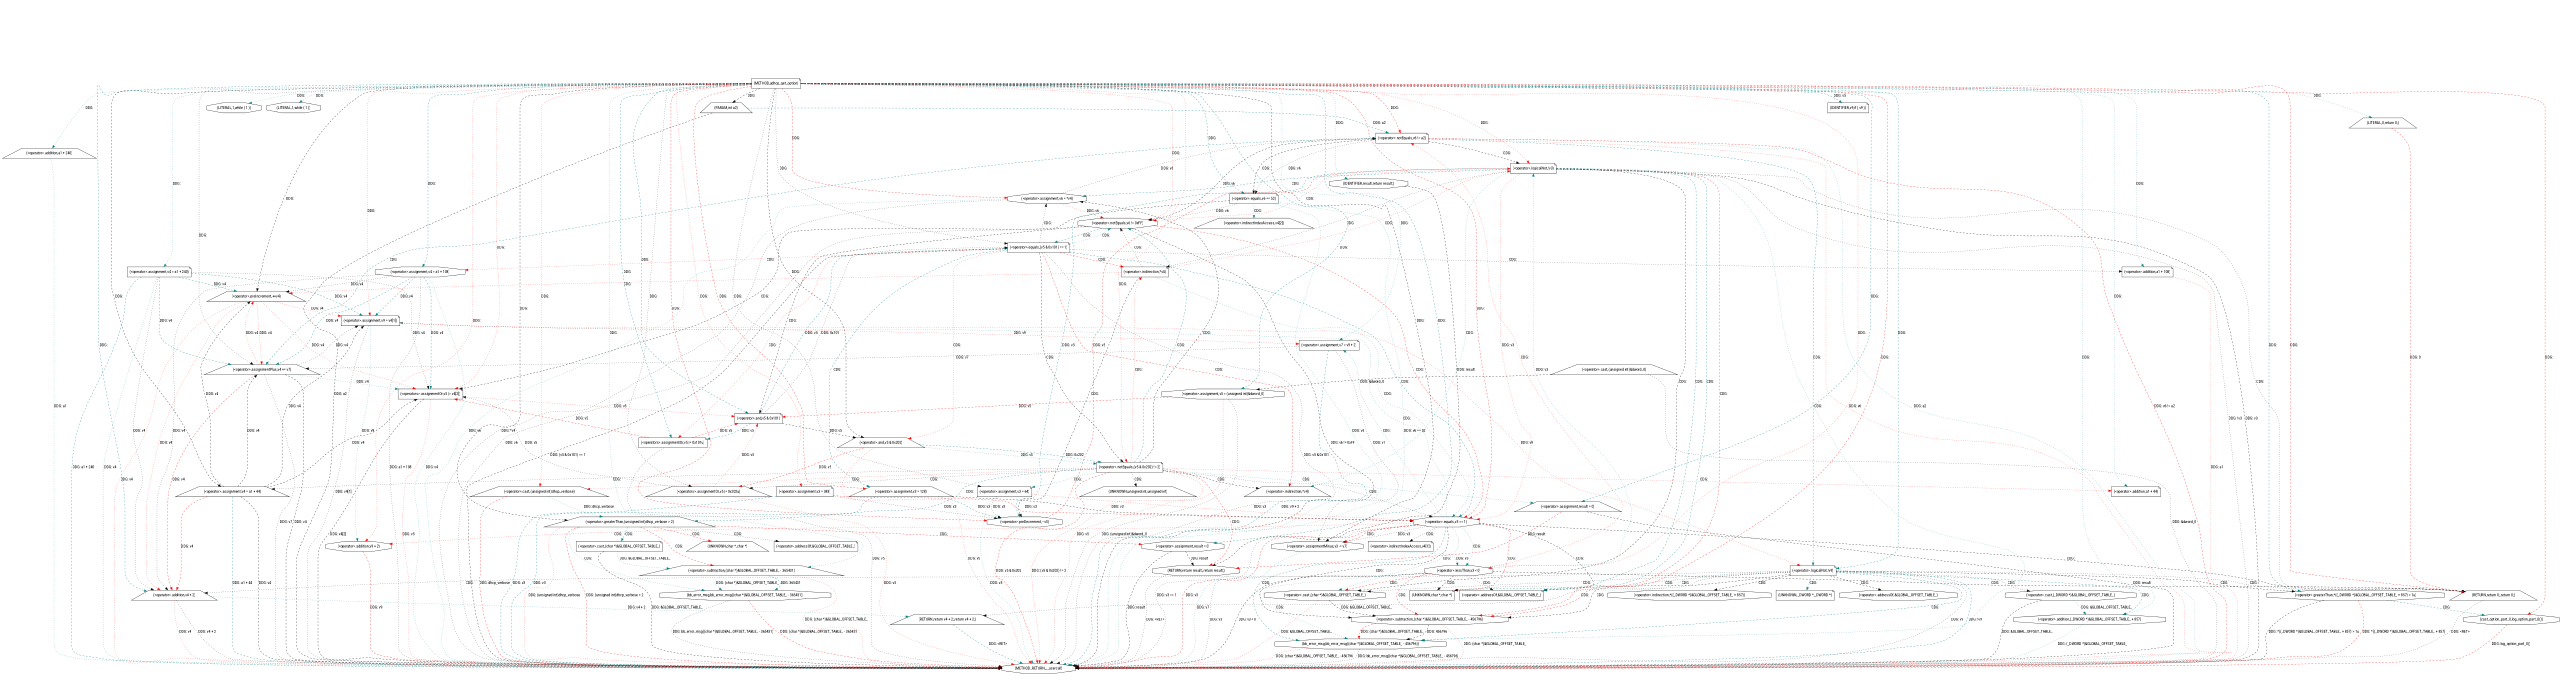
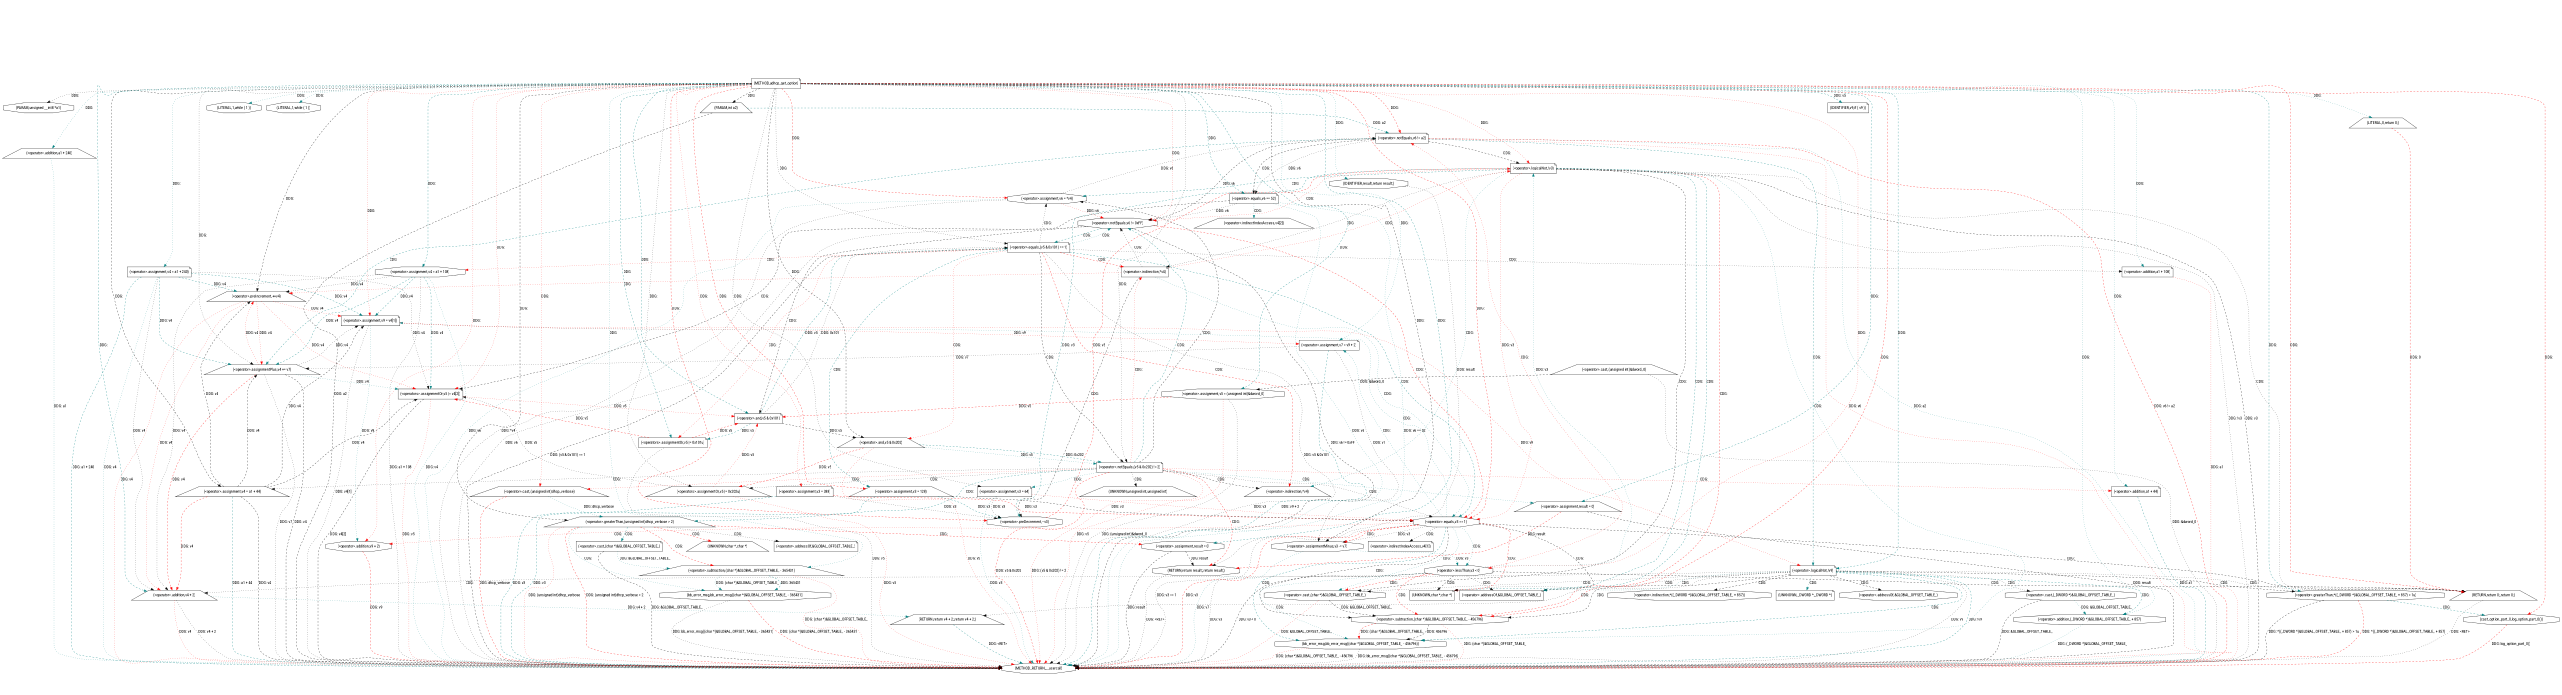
(1185, 101) -> (1185, 101)
none -> (39, 108)
(1459, 457) -> (1459, 457)
none -> (1735, 666)
